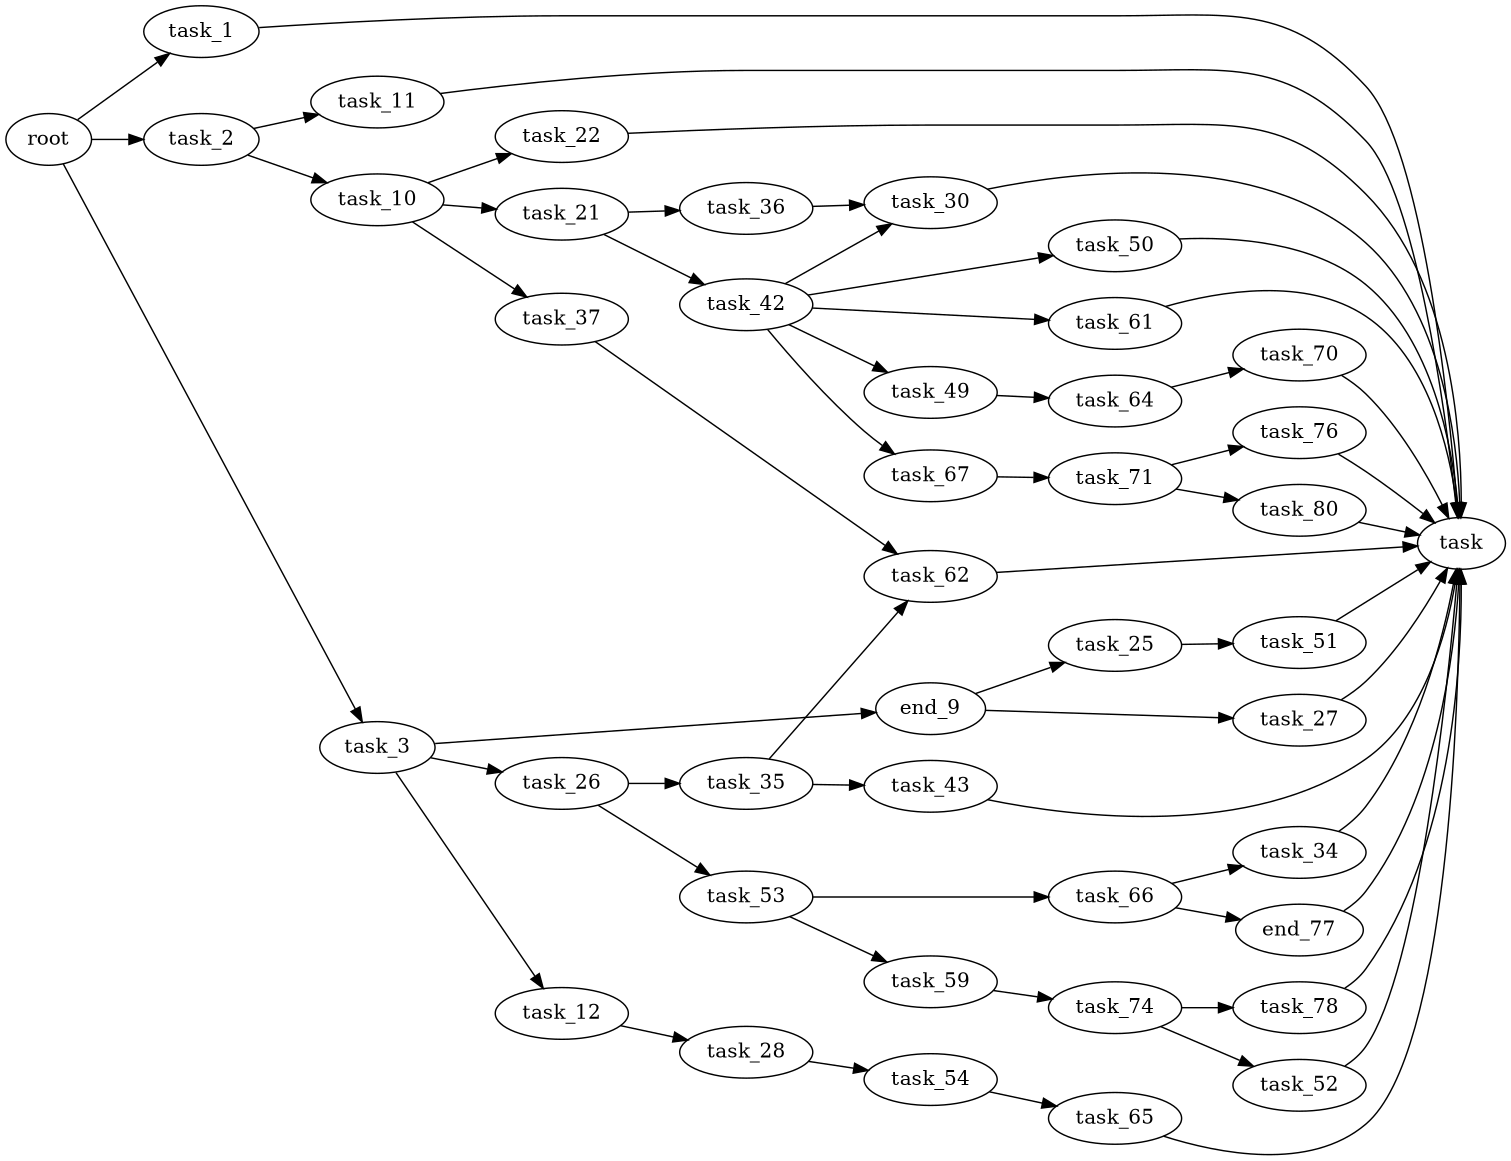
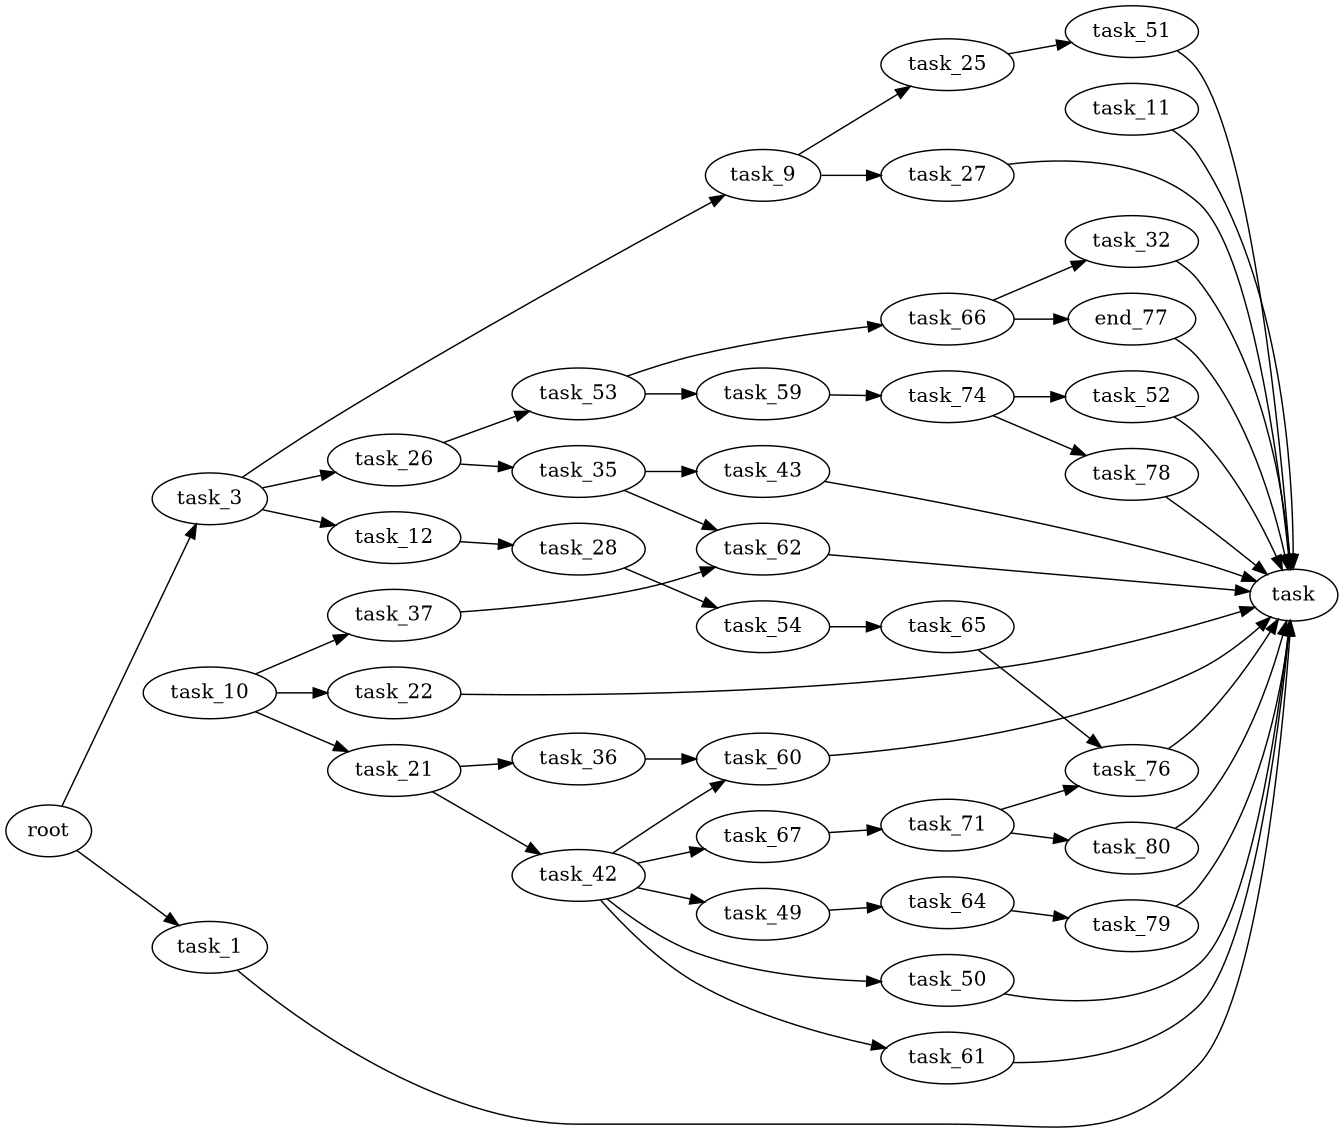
(201, 139) -> none
(931, 203) -> (763, 759)
(1299, 355) -> (1132, 926)
(931, 709) -> (763, 175)
(1299, 852) -> (1132, 242)
(1429, 966) -> (1034, 694)
